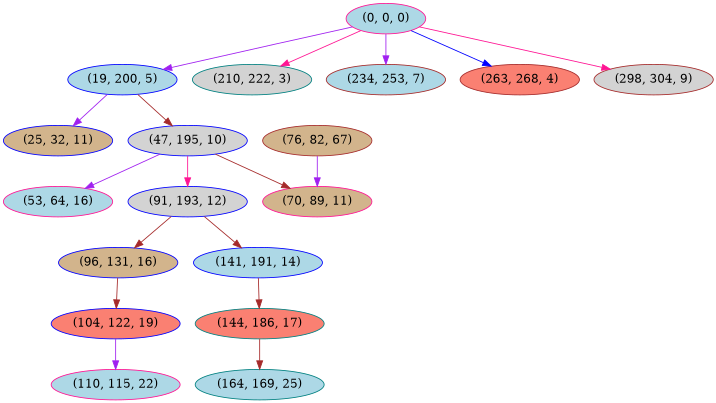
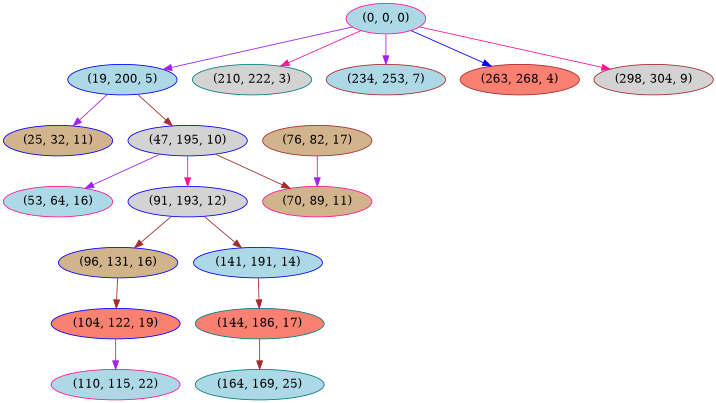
(317, 141) -> (317, 141)
